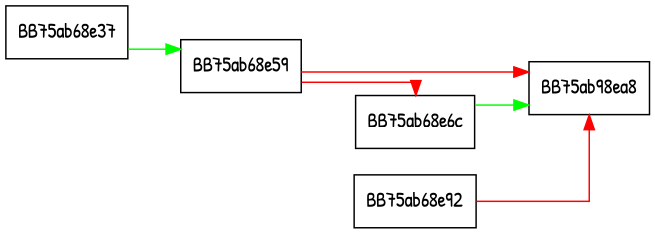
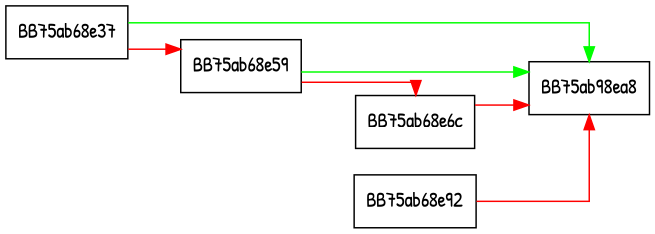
none -> (371, 23)
(147, 49) -> (147, 49)
(408, 72) -> (408, 72)
(494, 105) -> (494, 105)
